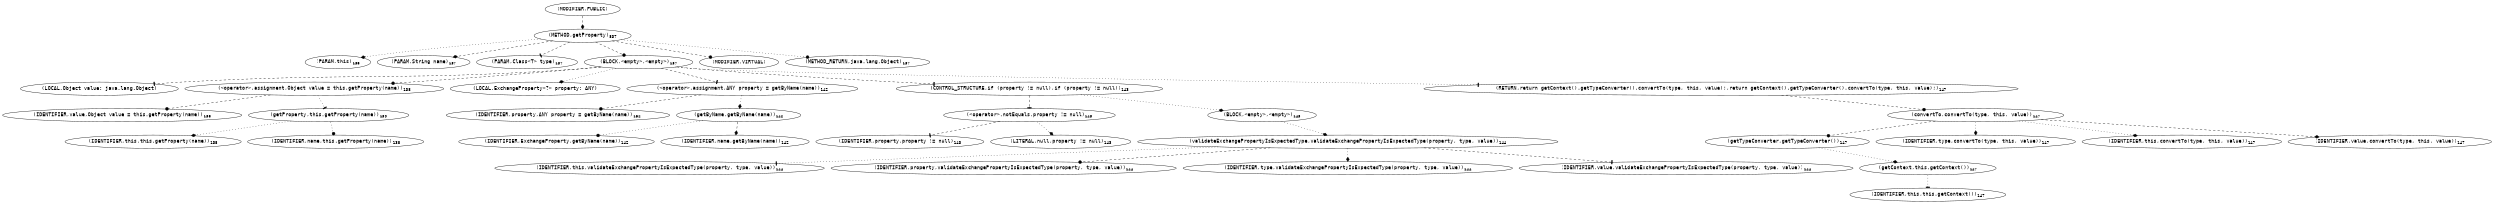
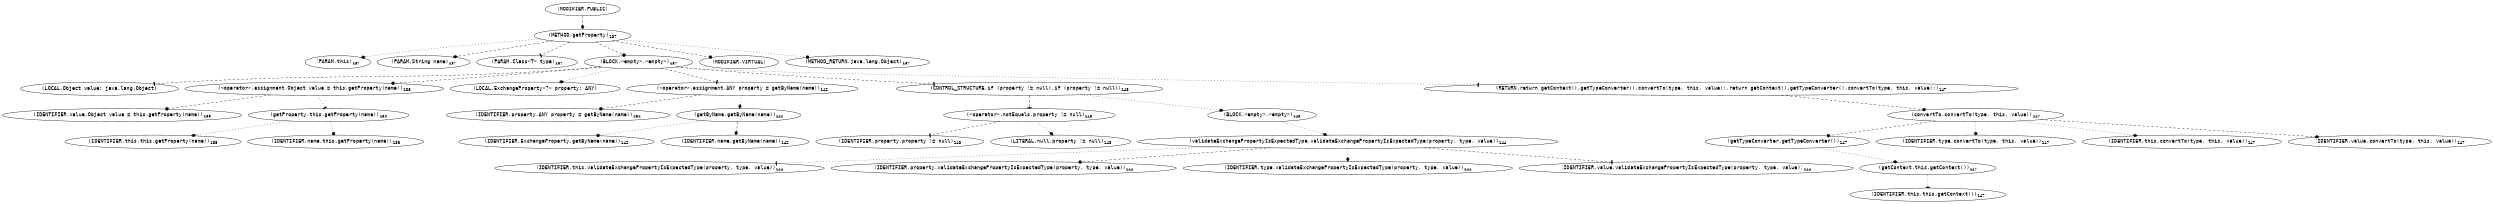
(613, 35) -> (613, 35)
(356, 62) -> (356, 62)
(1976, 126) -> (1976, 127)
